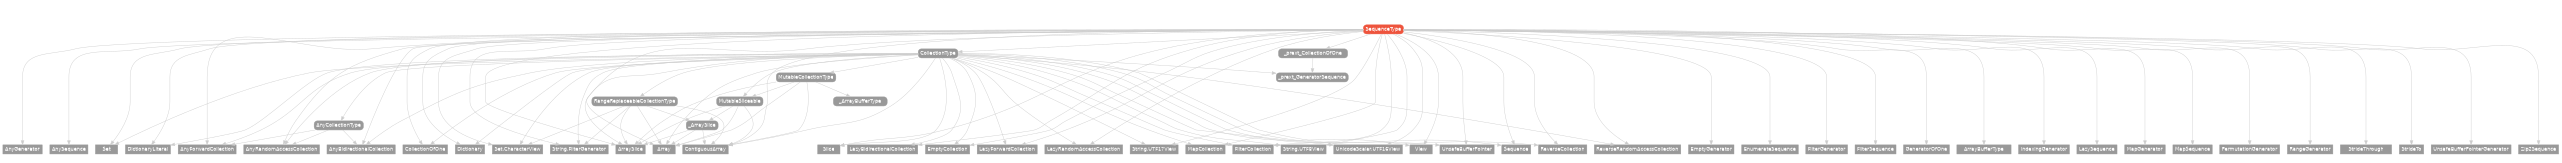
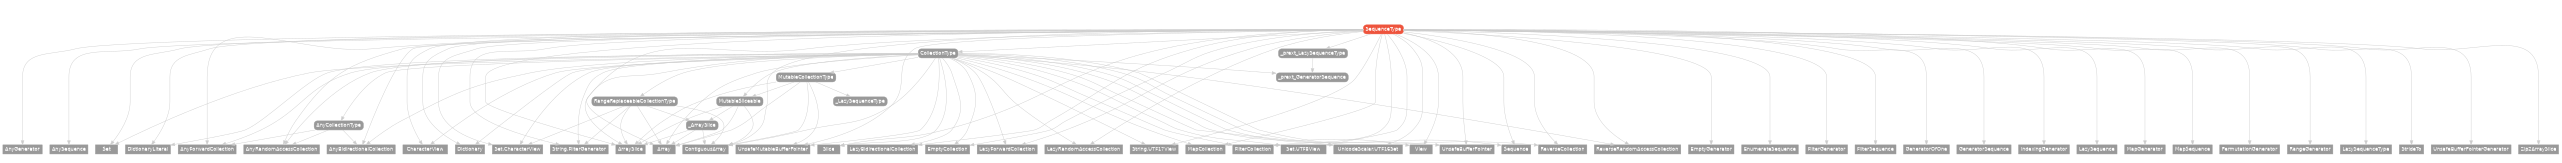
(1313, 53) -> (1313, 53)
(860, 101) -> (860, 101)
(425, 149) -> (425, 149)
none -> (773, 149)
(1304, 149) -> (1304, 149)
(1368, 149) -> (1368, 149)
(1984, 149) -> (1984, 149)
(2366, 149) -> (2366, 149)
(2539, 149) -> (2539, 149)
